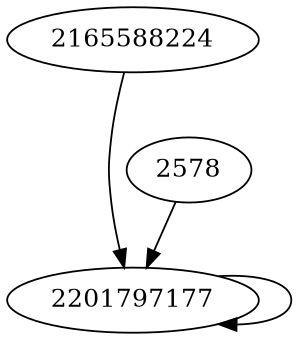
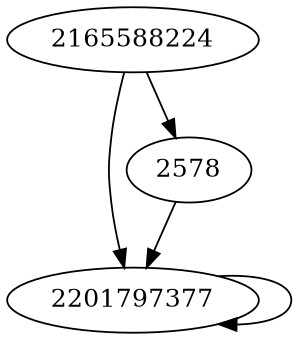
none -> (157, 97)
(133, 300) -> (133, 300)
